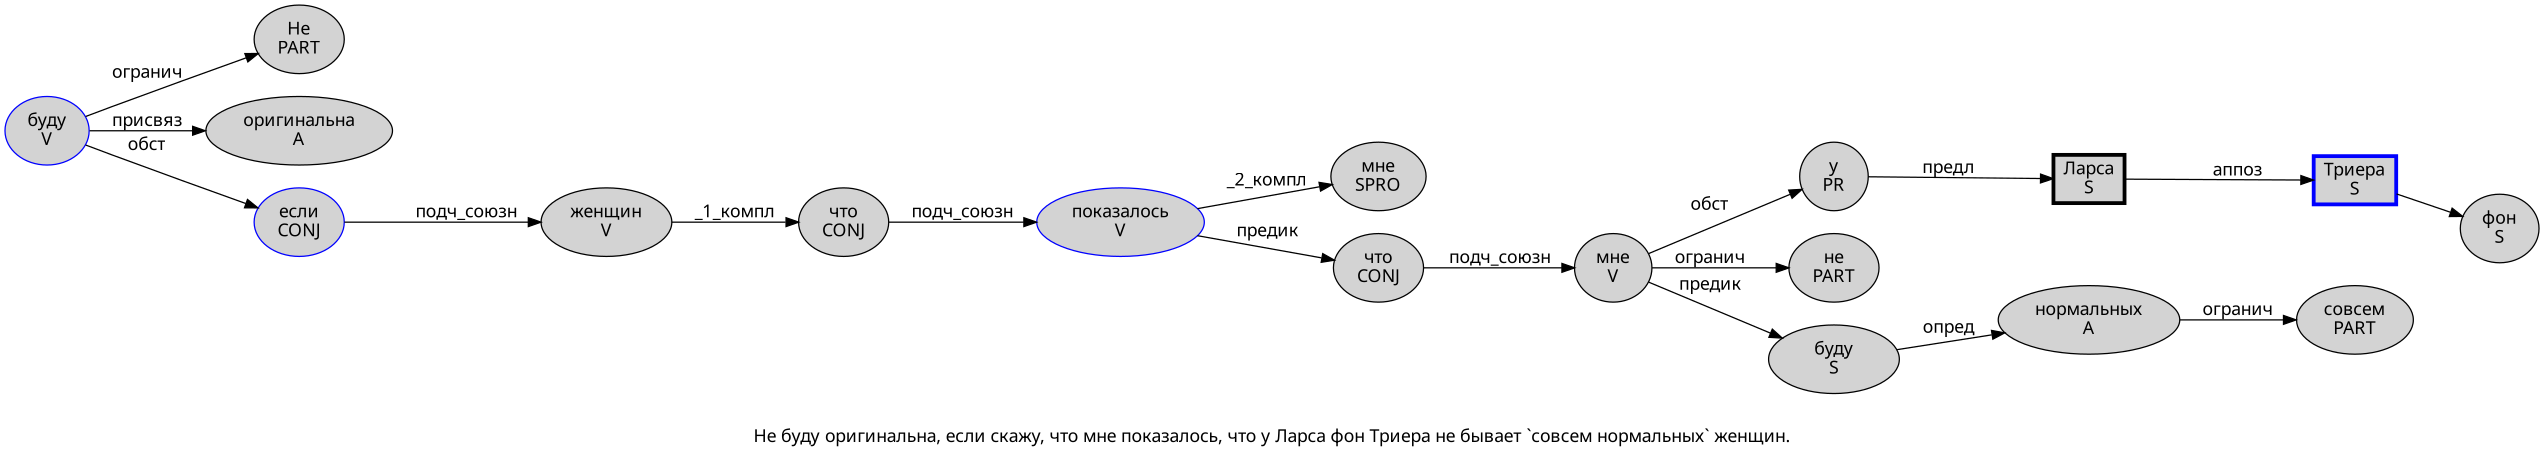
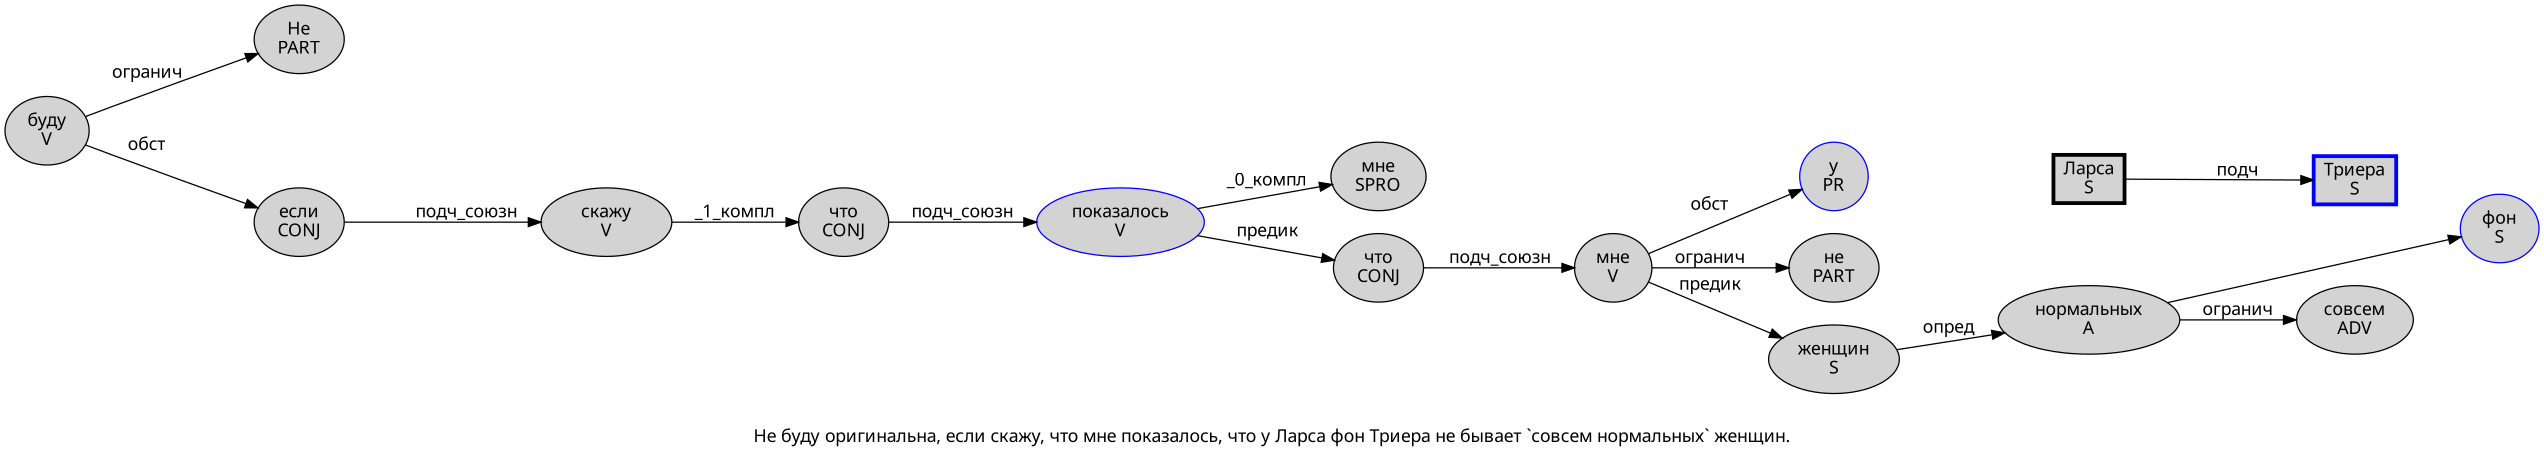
(47, 131) -> (47, 131)
(299, 131) -> none
(2238, 171) -> (2238, 171)
(1834, 176) -> (1834, 176)
(1954, 178) -> none
(1267, 181) -> (1267, 181)
(2423, 203) -> (2308, 271)
(299, 222) -> (299, 222)
(606, 222) -> (606, 222)
(2500, 229) -> (2500, 229)
(2355, 320) -> (2355, 320)
(1834, 359) -> (1834, 359)
